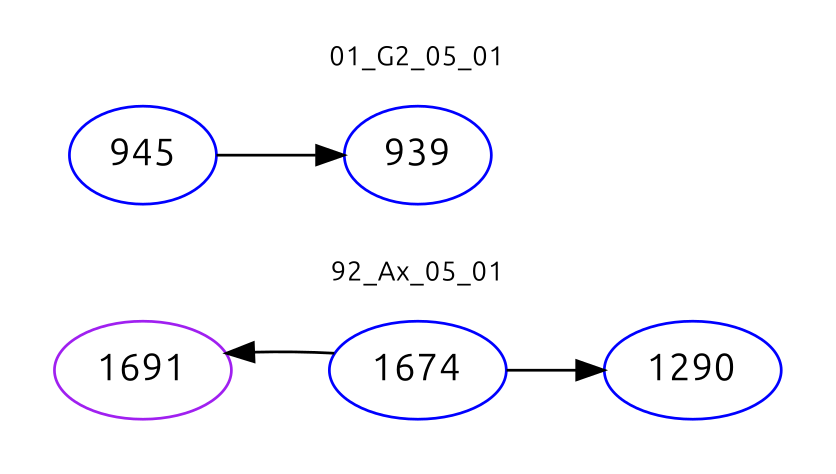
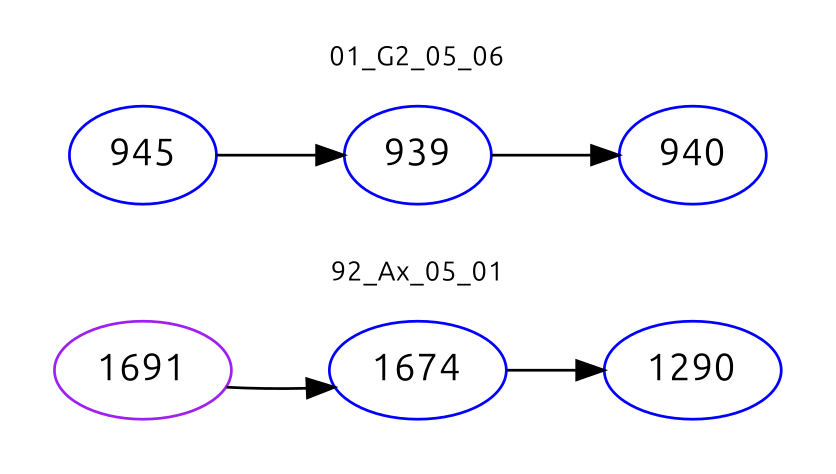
(418, 59) -> (418, 59)
none -> (693, 155)
(294, 352) -> (267, 389)
